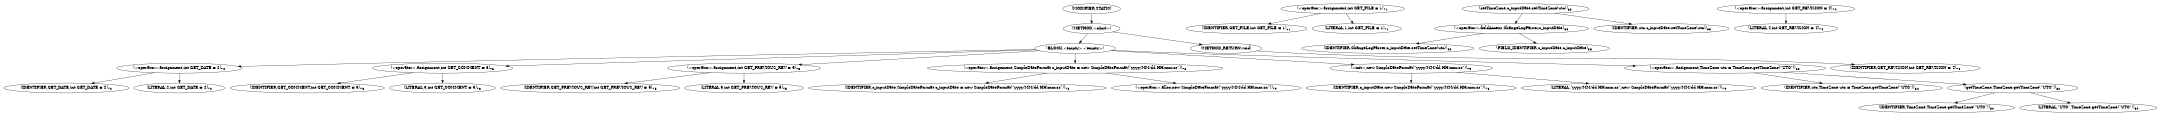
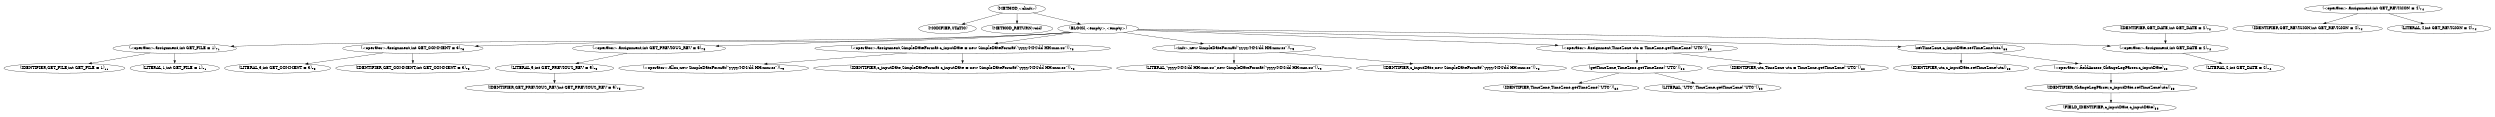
(1092, 17) -> (984, 18)
none -> (1518, 38)
(1527, 38) -> (2111, 97)
none -> (569, 42)
(1554, 58) -> (2342, 18)
(124, 78) -> (2165, 37)
(669, 78) -> (554, 77)
